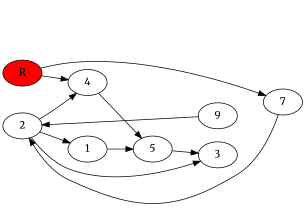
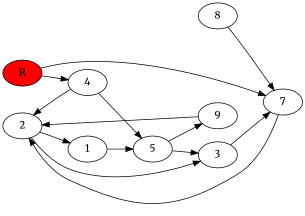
none -> (218, 16)
(55, 109) -> (55, 99)
none -> (247, 131)
none -> (182, 134)
